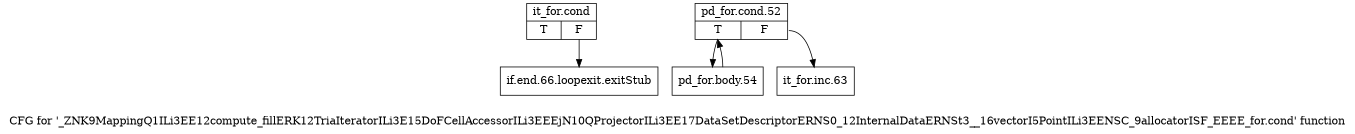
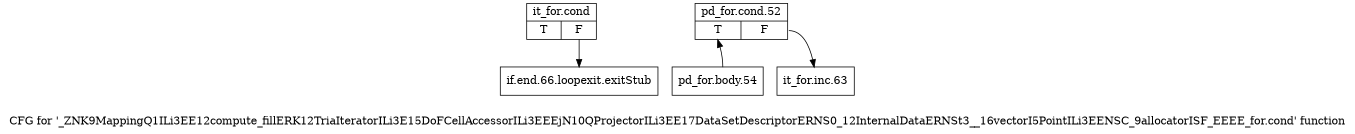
(715, 49) -> none
